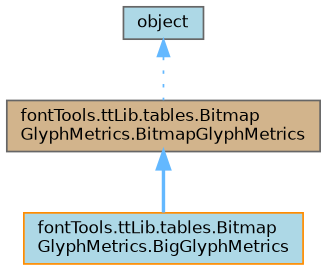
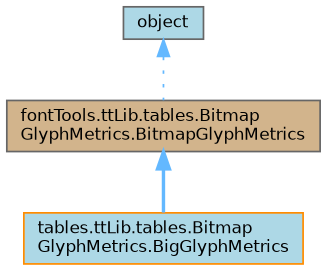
(163, 238) -> (163, 238)
